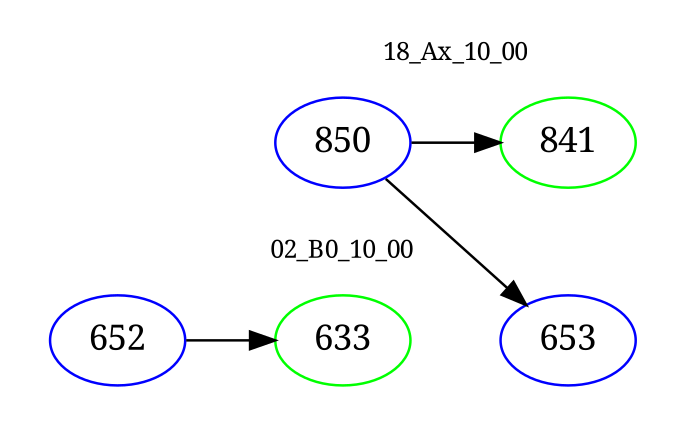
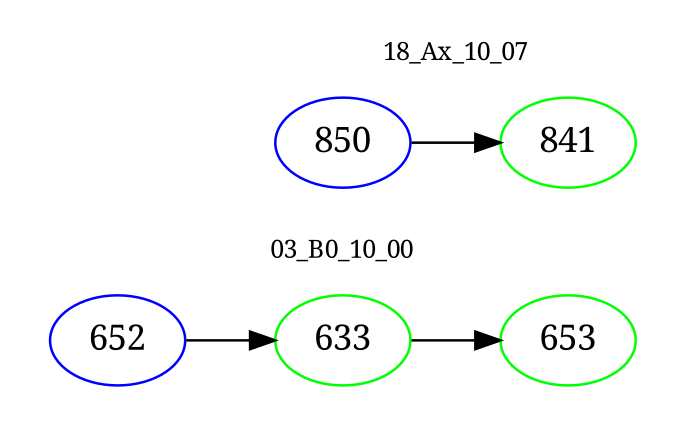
(456, 54) -> (456, 54)
(459, 244) -> (443, 340)
(343, 252) -> (343, 252)
(568, 340) -> (568, 340)
